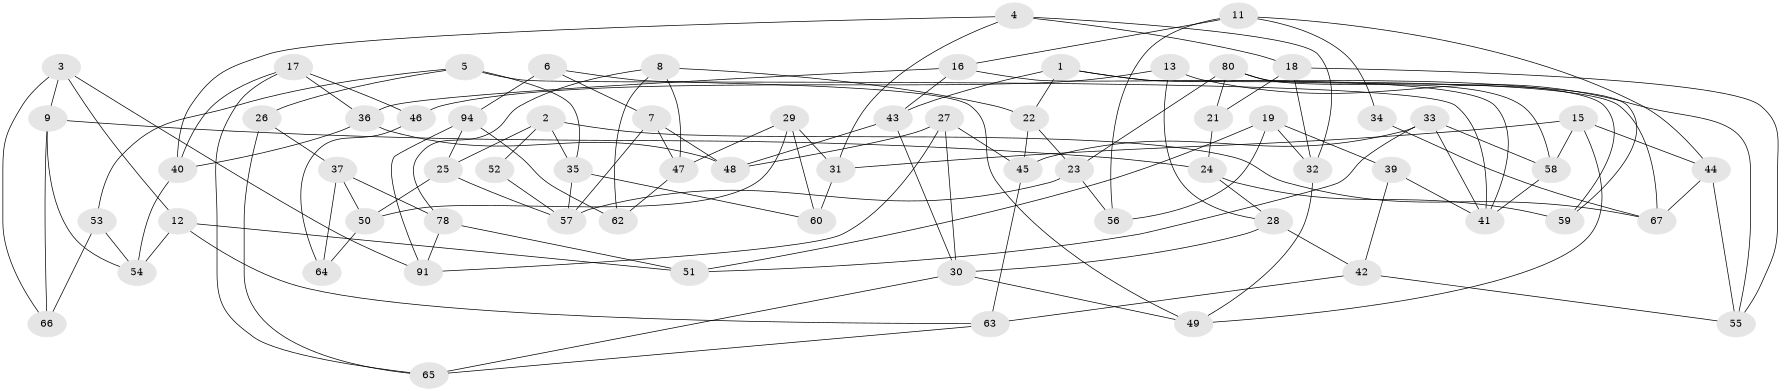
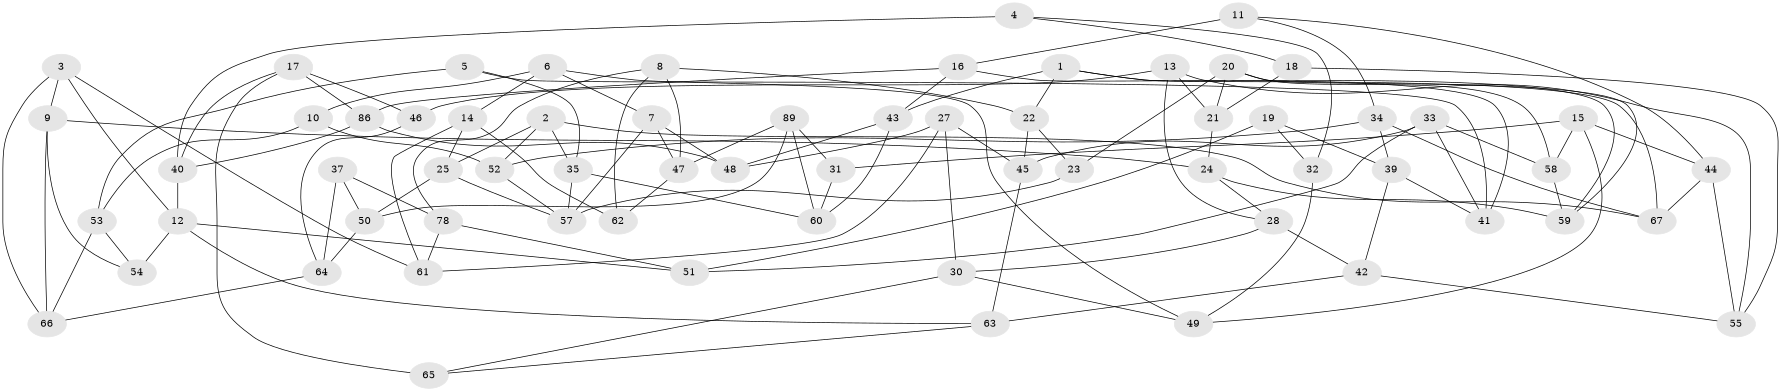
(1229, 67) -> (1229, 67)
(899, 75) -> none
none -> (1194, 96)
(1302, 118) -> none
(262, 119) -> none
none -> (313, 119)
(365, 119) -> (365, 119)
(468, 119) -> (468, 119)
(790, 119) -> (790, 119)
none -> (935, 140)
none -> (1386, 149)
(925, 196) -> (866, 177)
(1518, 196) -> (1559, 198)
(148, 219) -> (178, 196)
(1114, 221) -> none
(423, 273) -> (423, 273)
none -> (184, 298)
